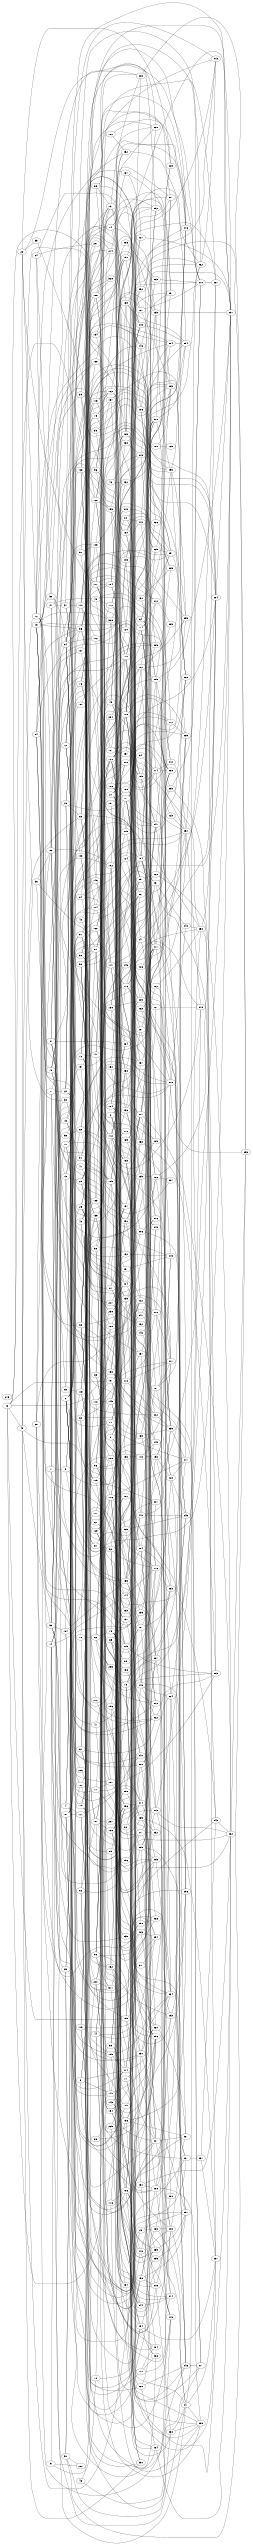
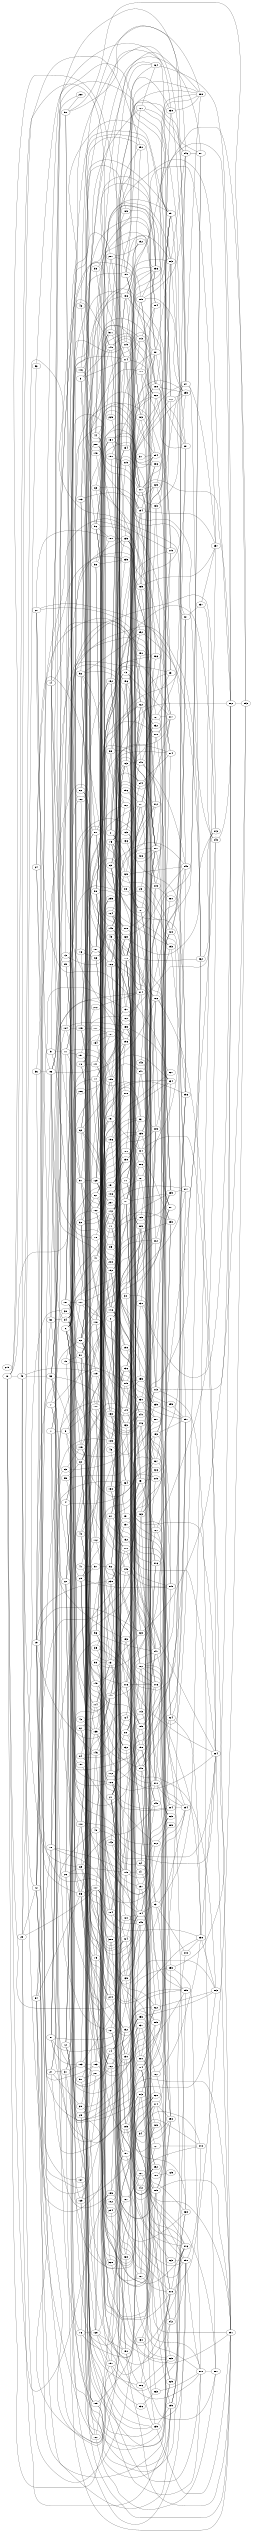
none -> (96, 453)
(136, 677) -> none
(121, 2274) -> none
